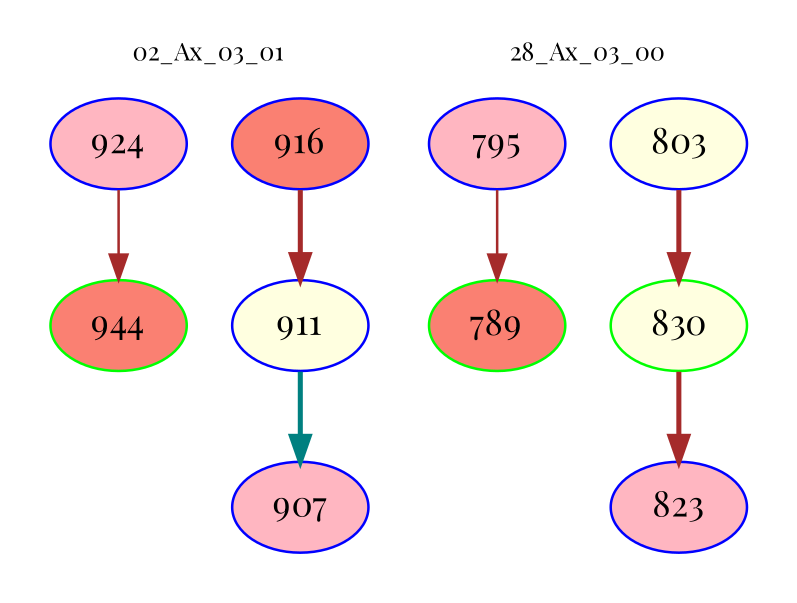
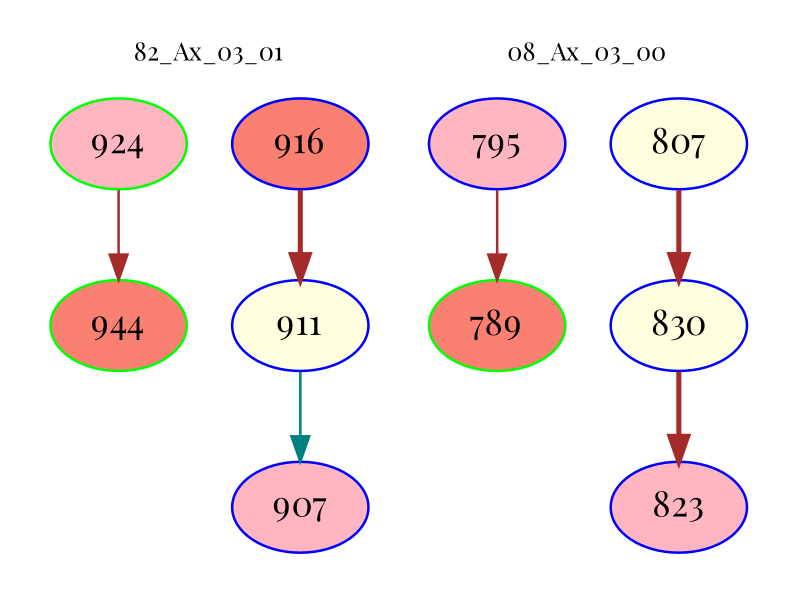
(209, 54) -> (209, 54)
(588, 54) -> (588, 54)
(119, 144) -> (119, 144)
(679, 144) -> (679, 144)
(679, 326) -> (679, 326)
(300, 404) -> (300, 404)
